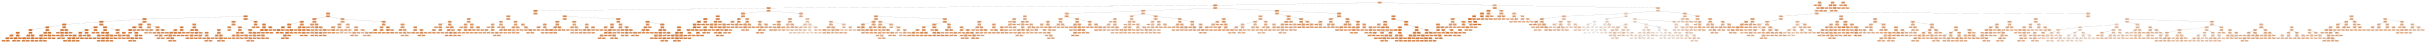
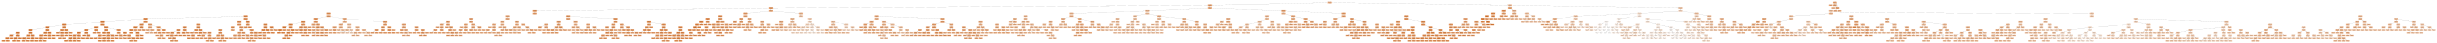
none -> (1362, 27)
(1932, 36) -> (1943, 36)
